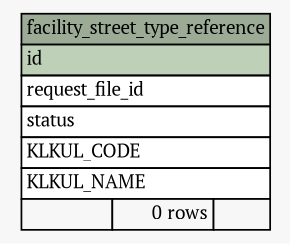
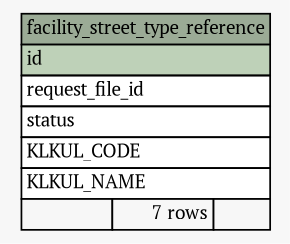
(180, 214) -> (180, 214)
